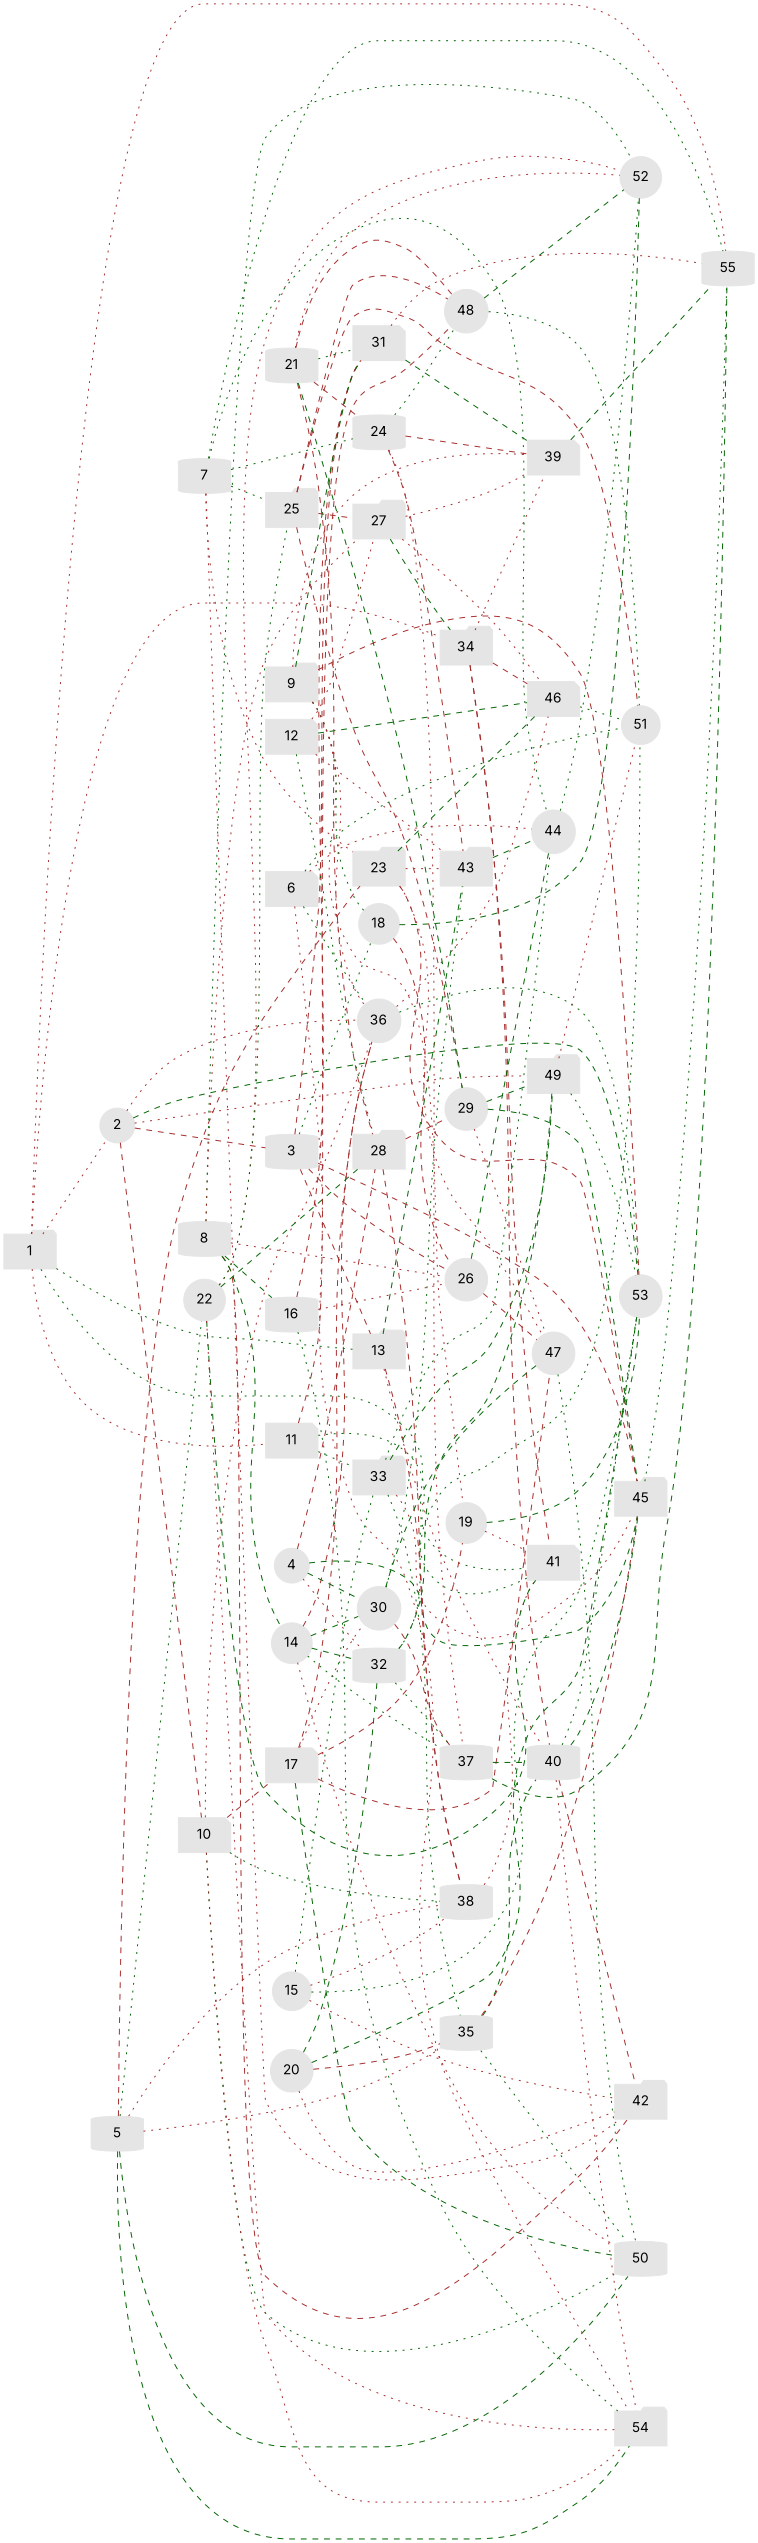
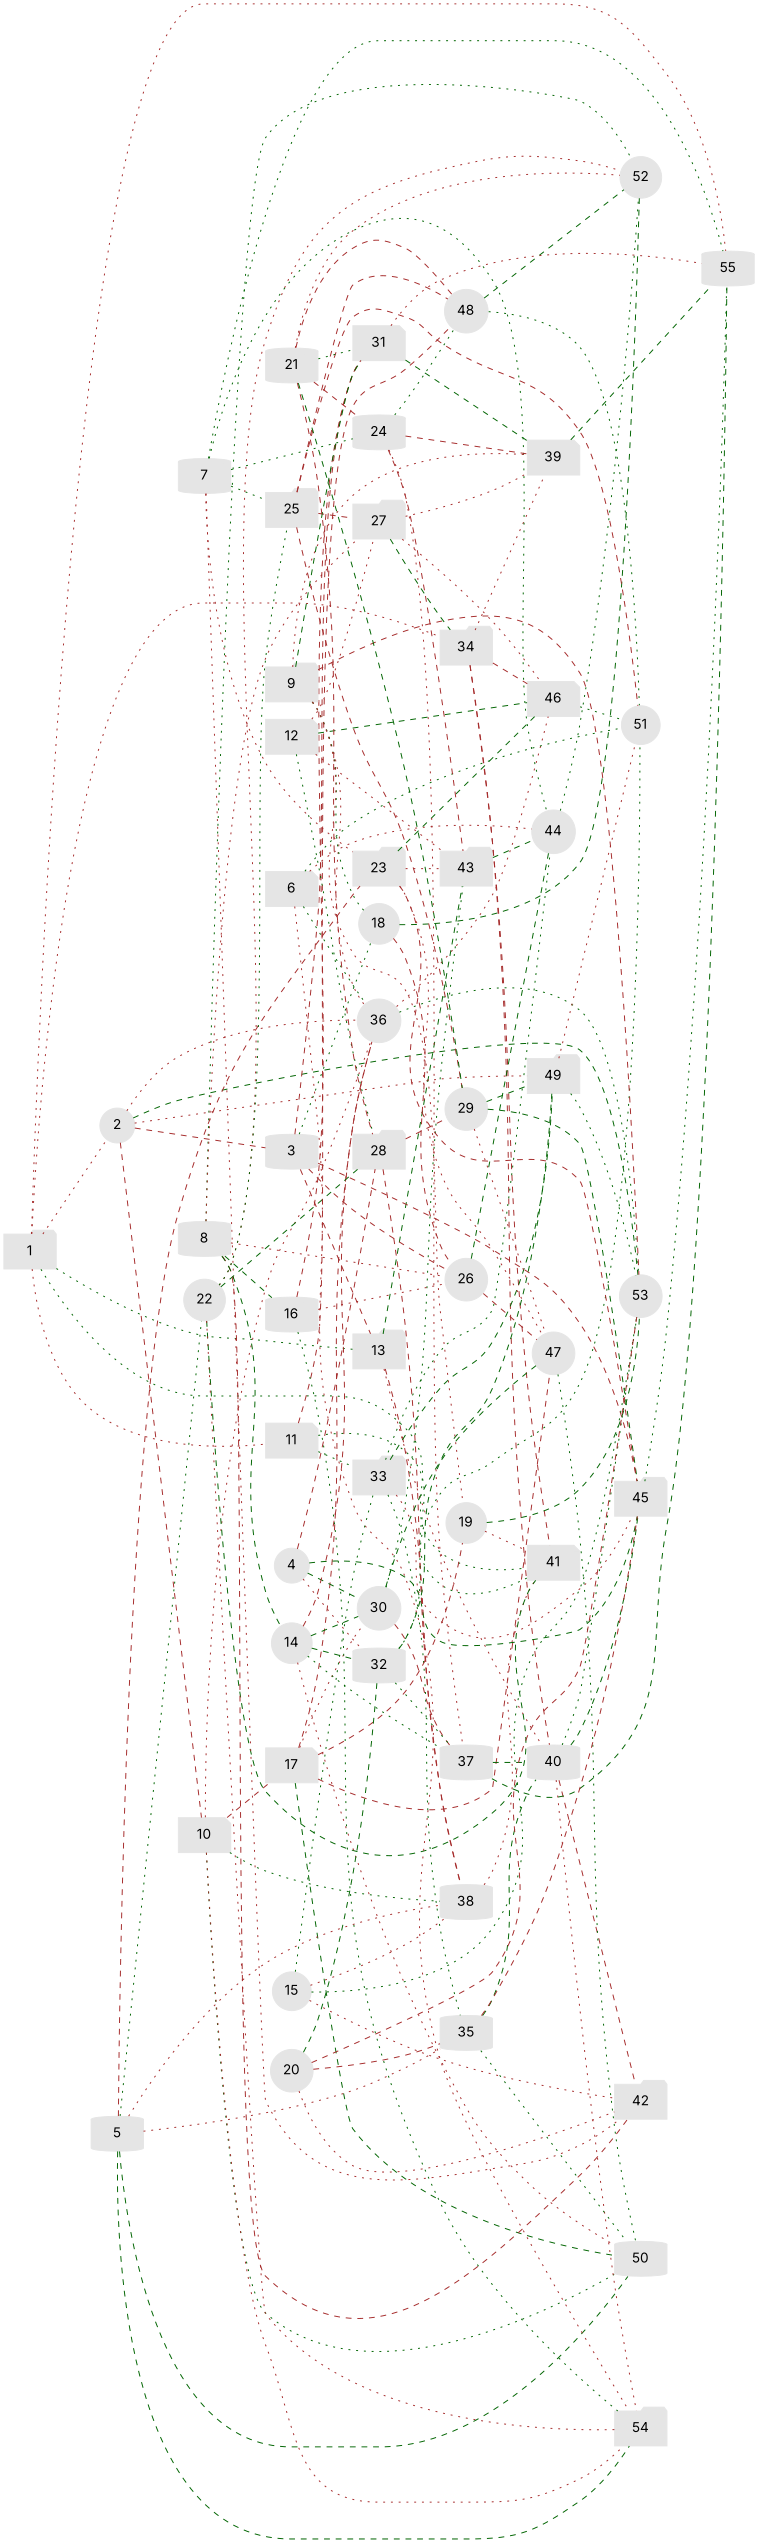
(537, 1719) -> (537, 1719)
